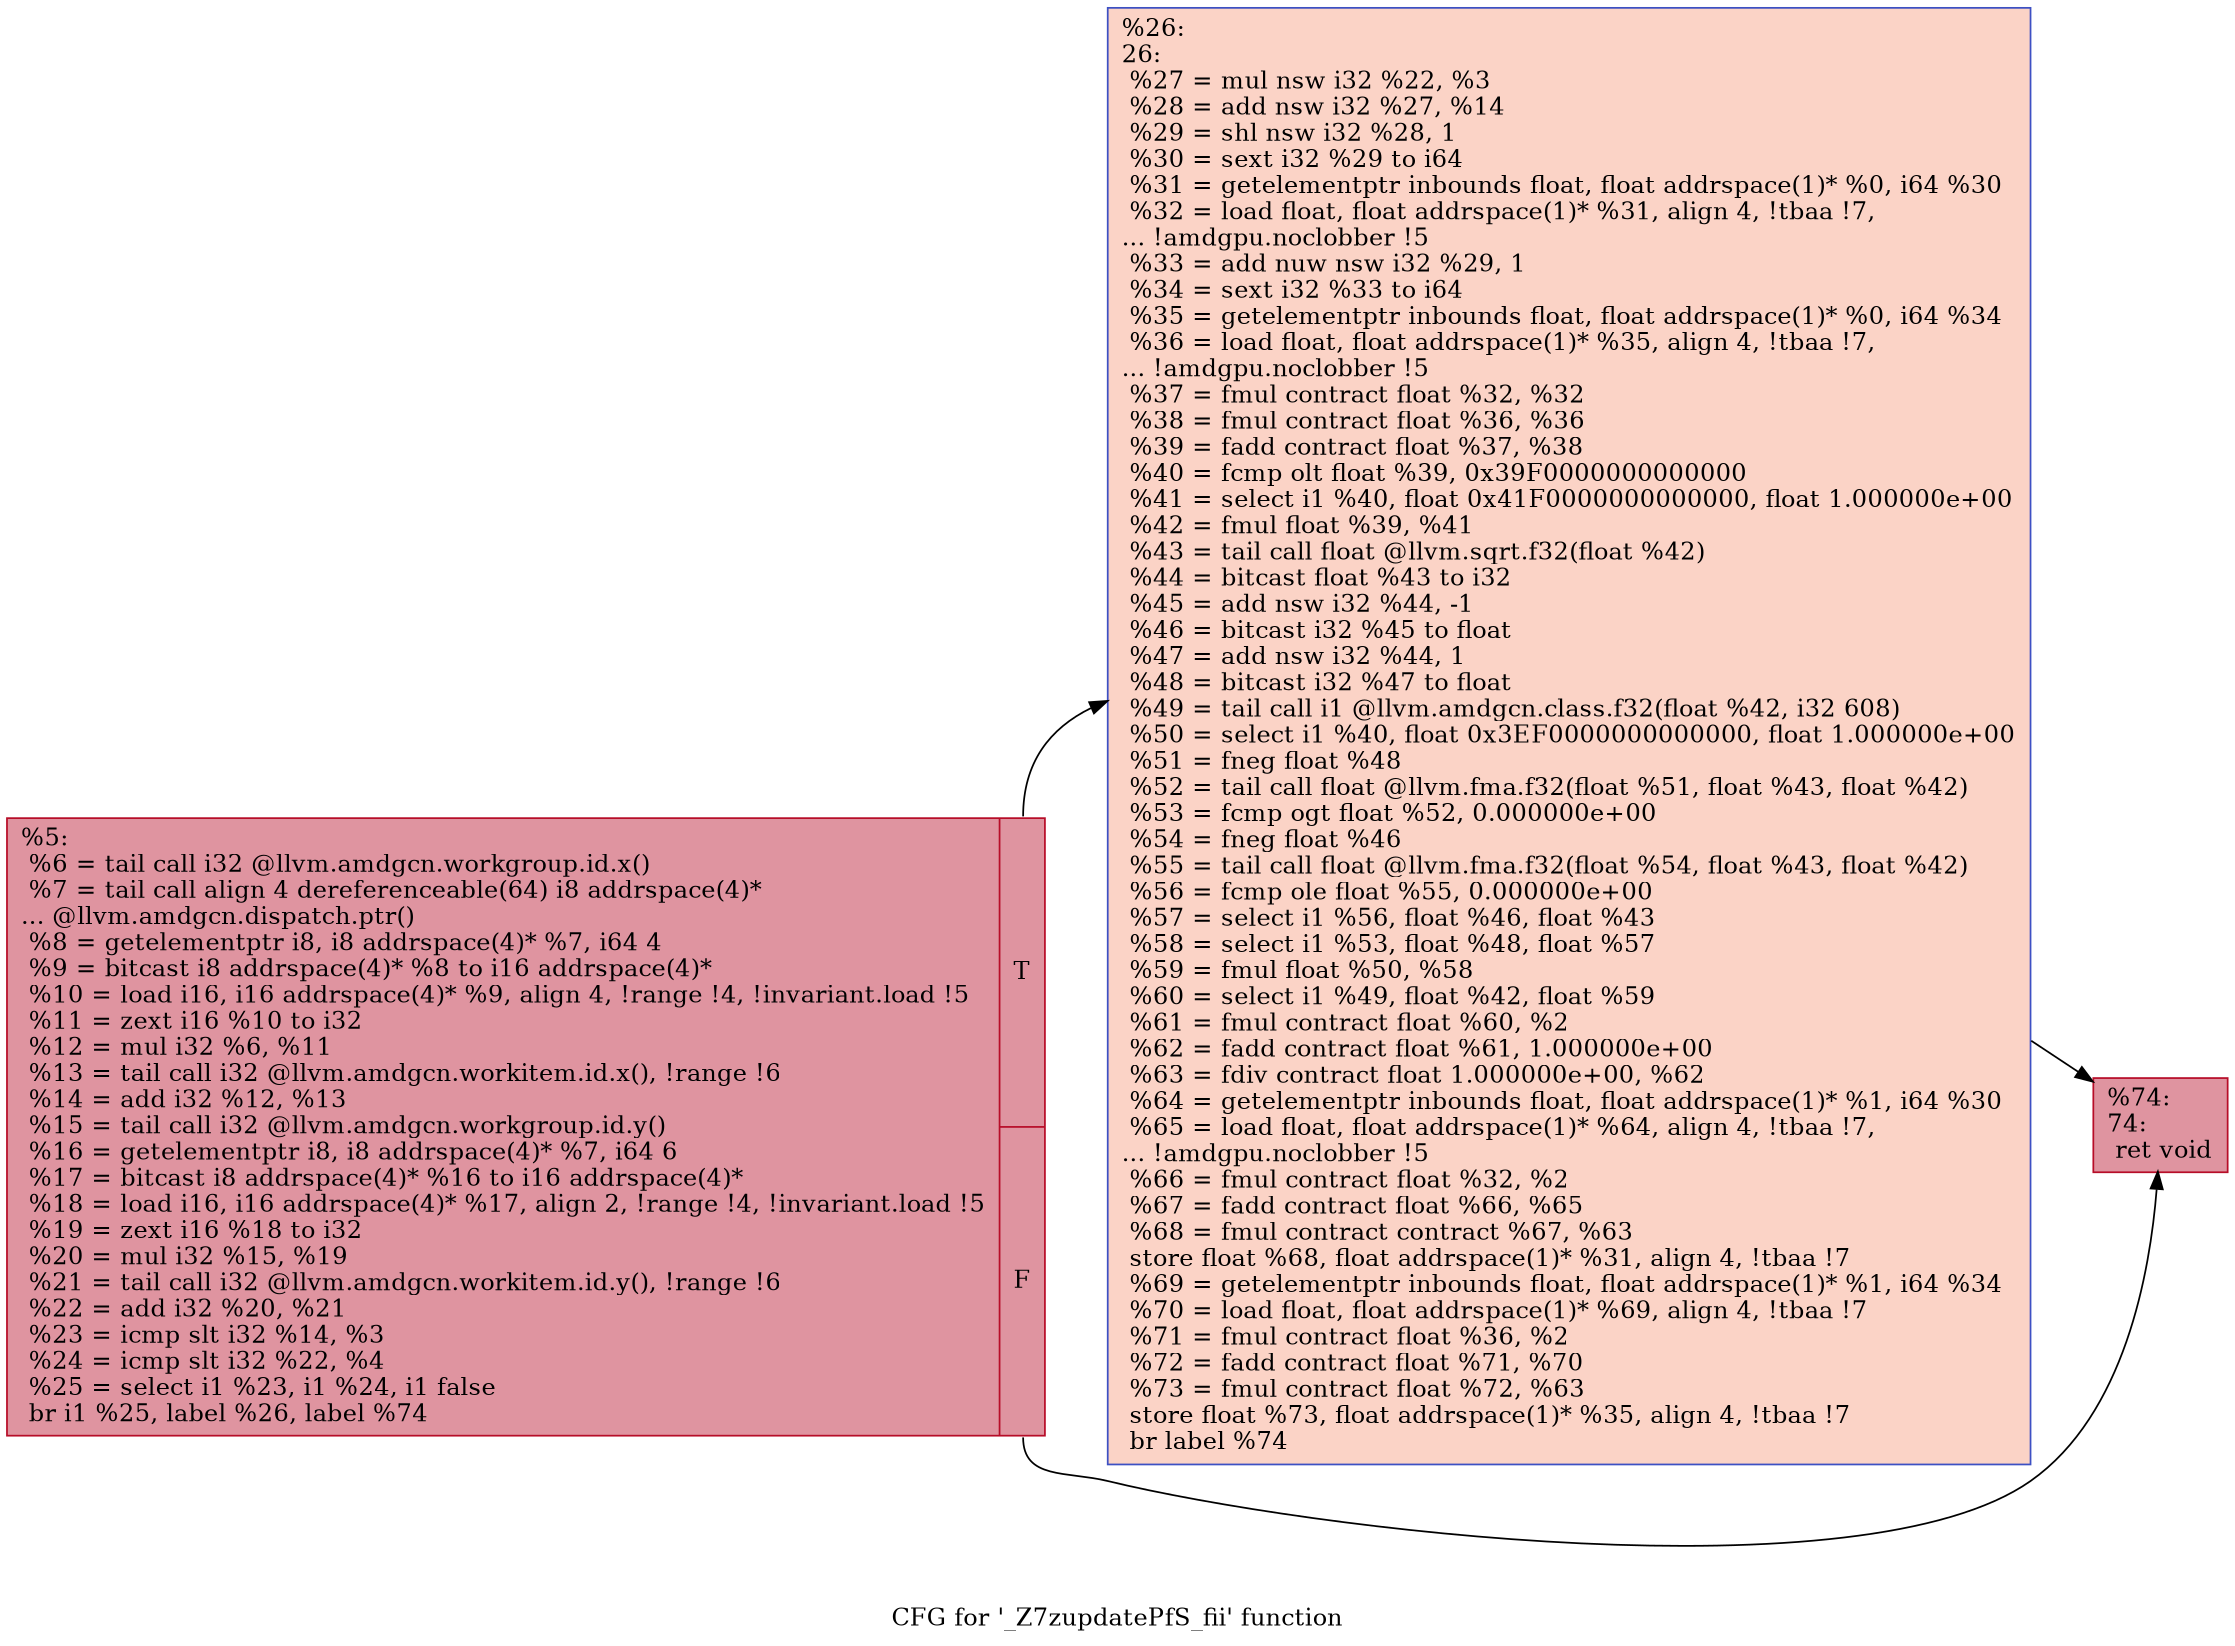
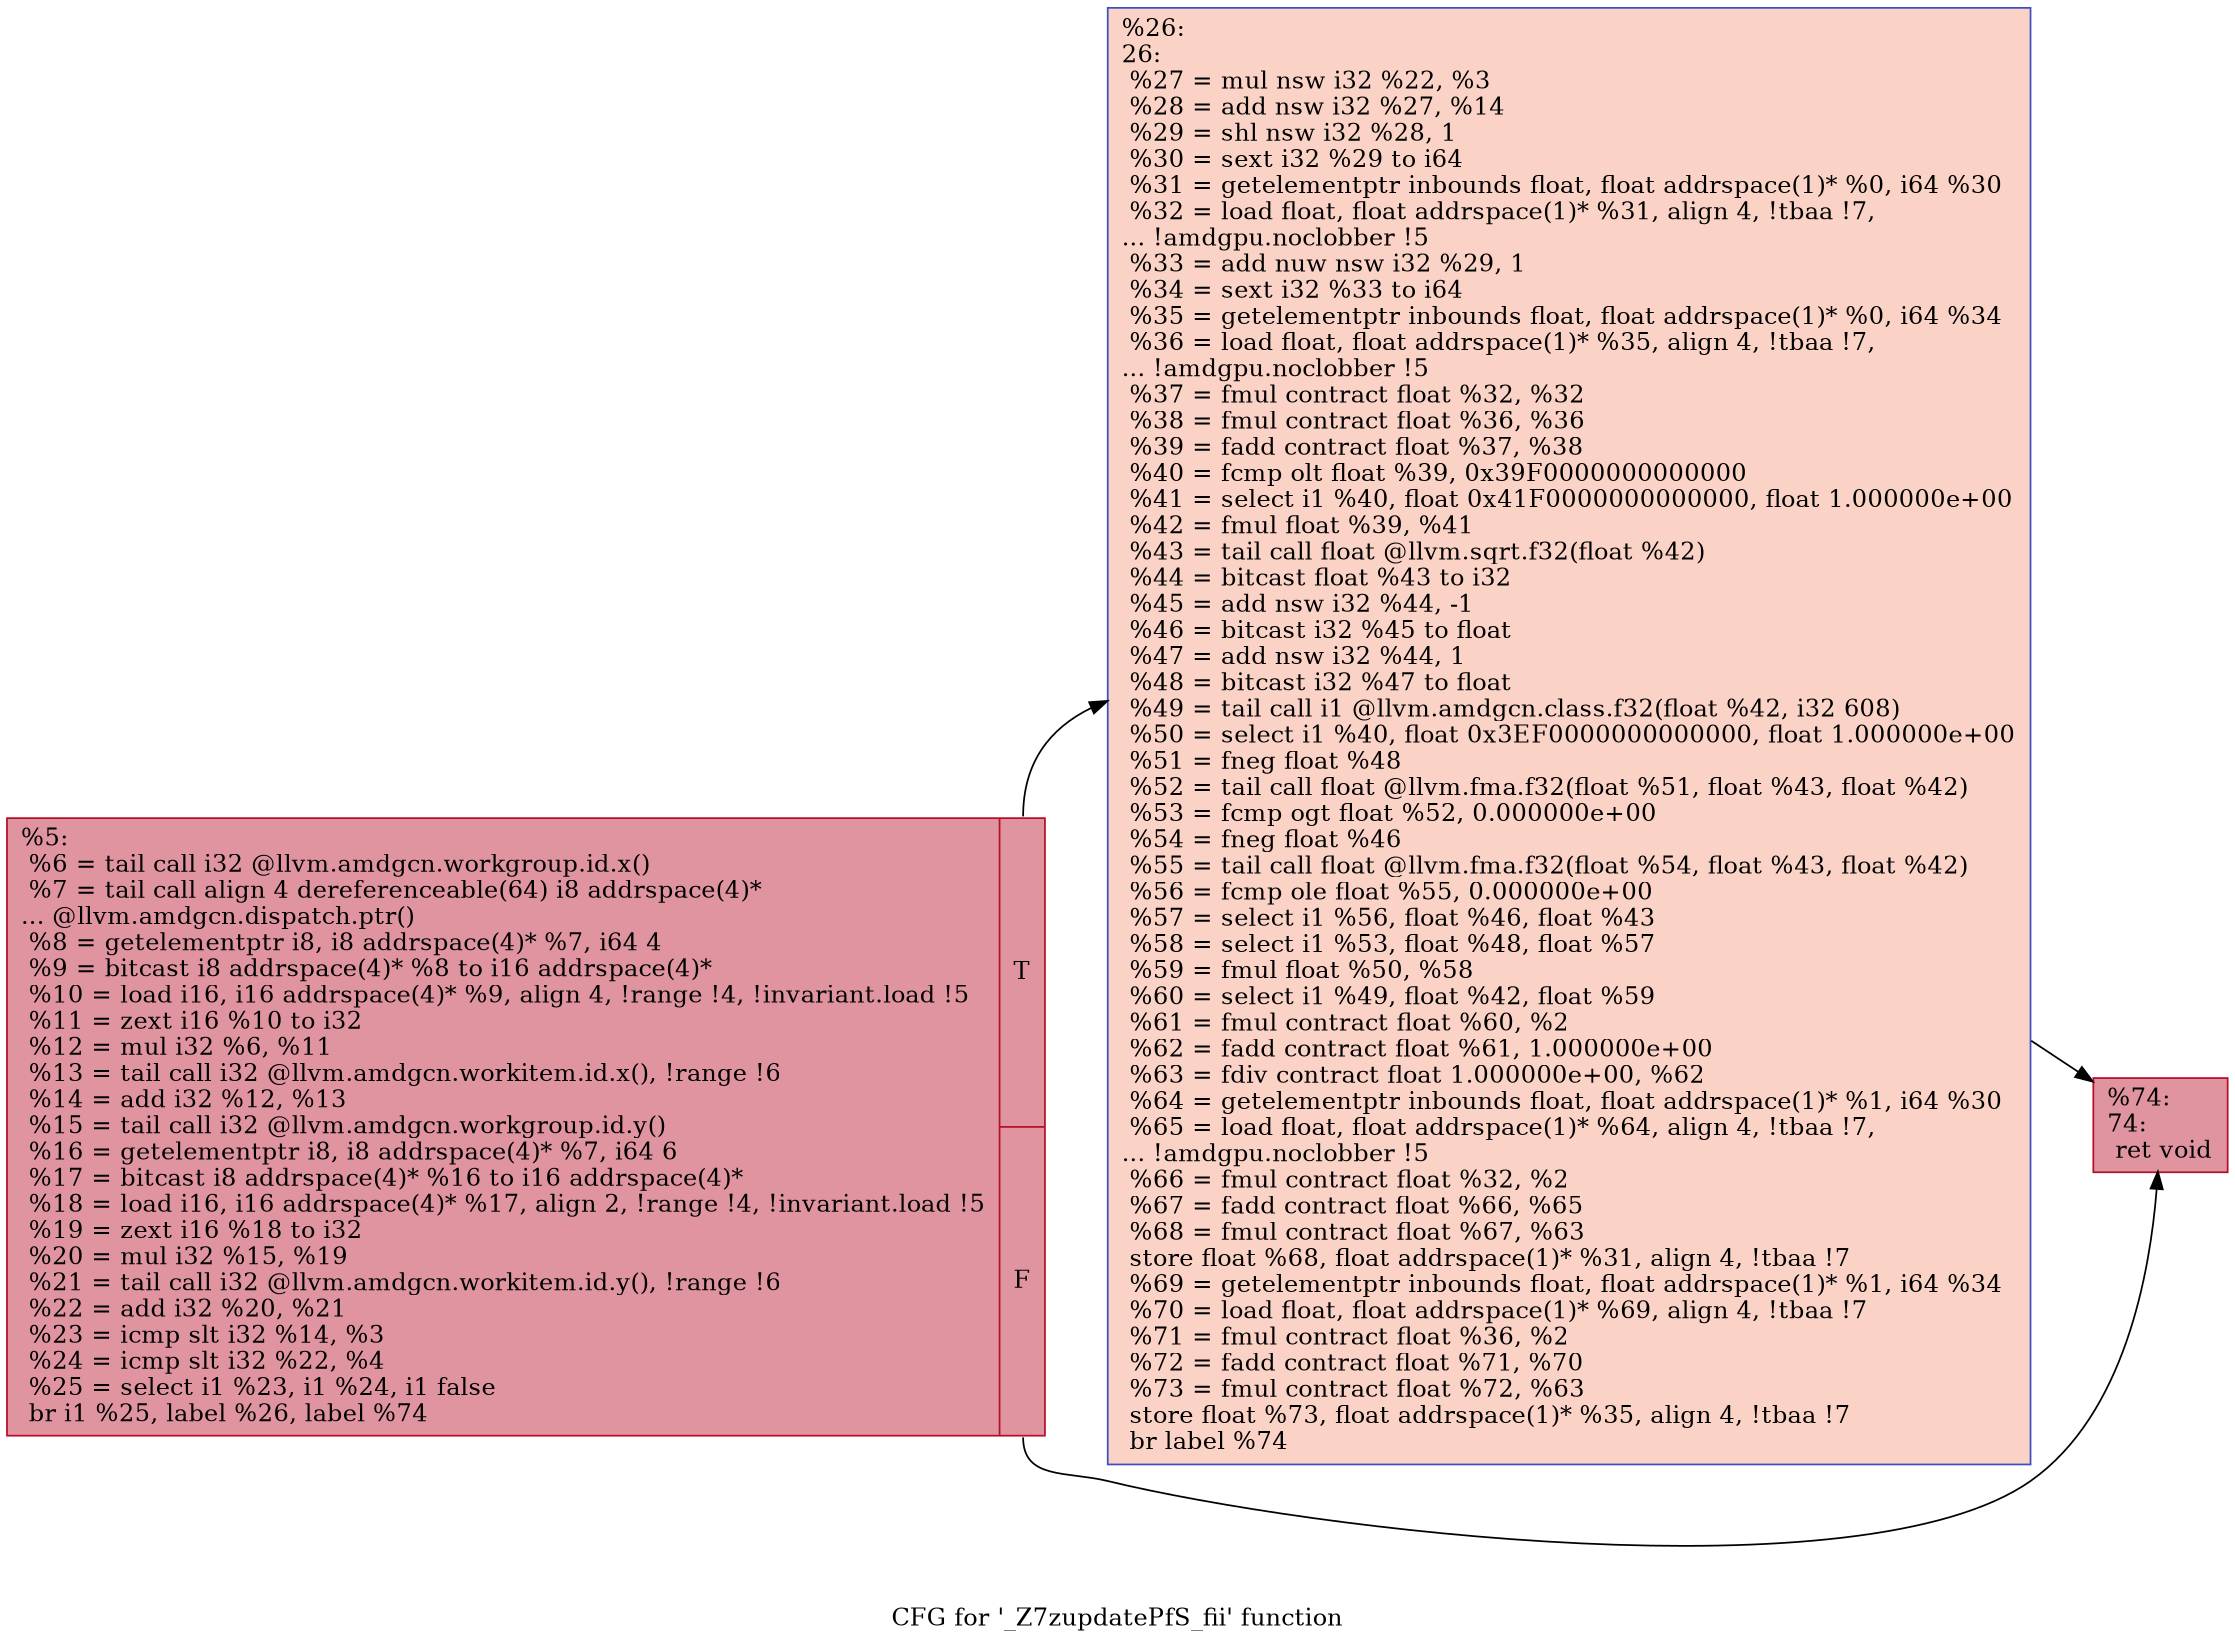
(1378, 1232) -> (1354, 1232)
